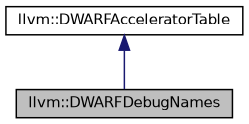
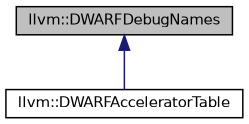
(124, 70) -> (124, 70)
